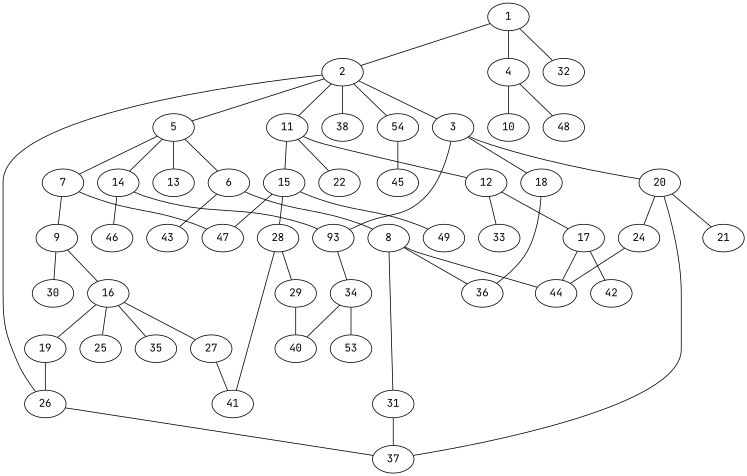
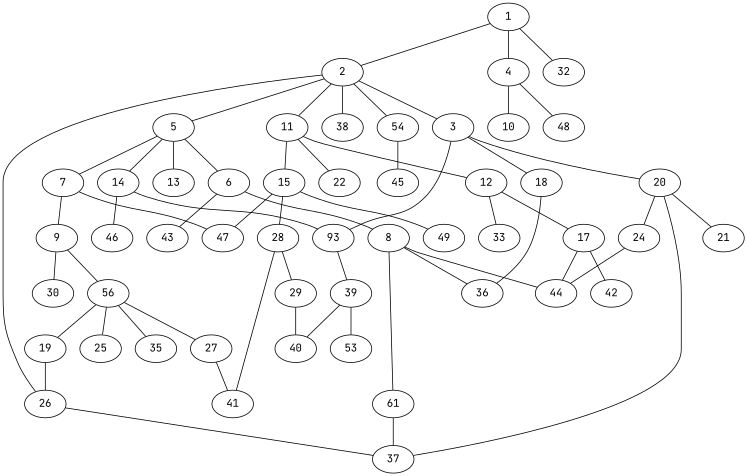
(108, 293) -> (108, 293)
(351, 293) -> (351, 293)
(393, 404) -> (393, 404)
